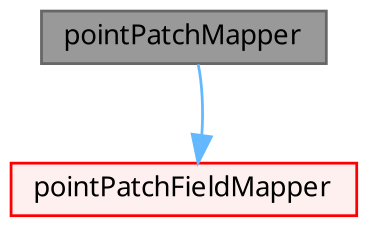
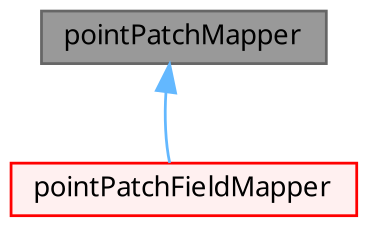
(202, 100) -> (166, 128)
